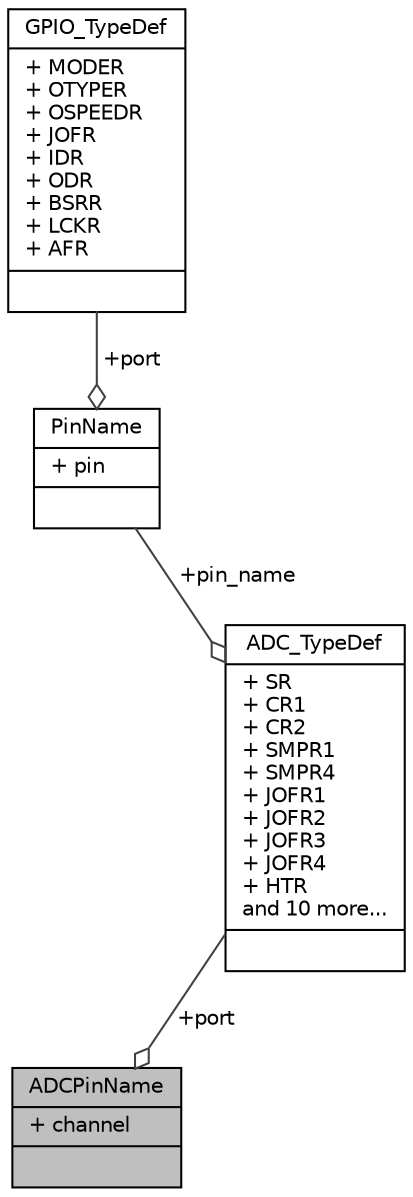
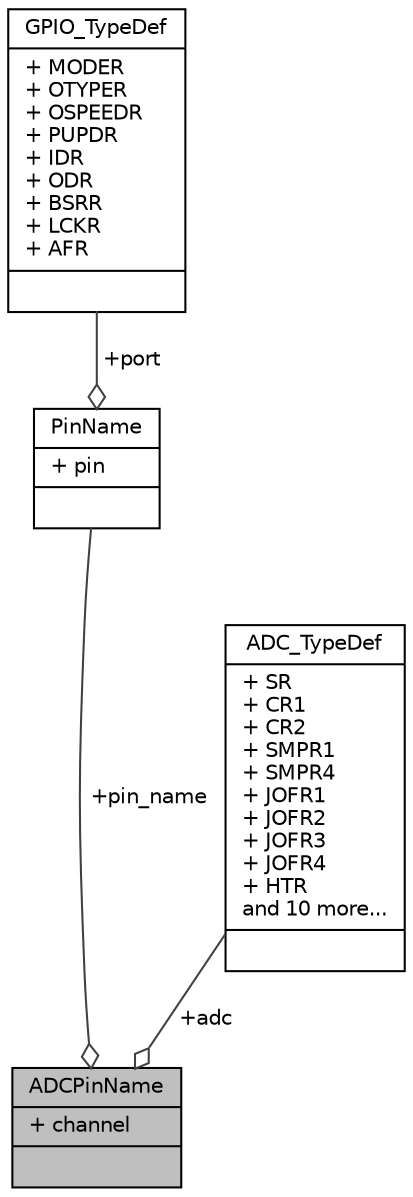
(61, 136) -> (72, 136)
(173, 585) -> (80, 785)
(203, 1020) -> (203, 1020)
